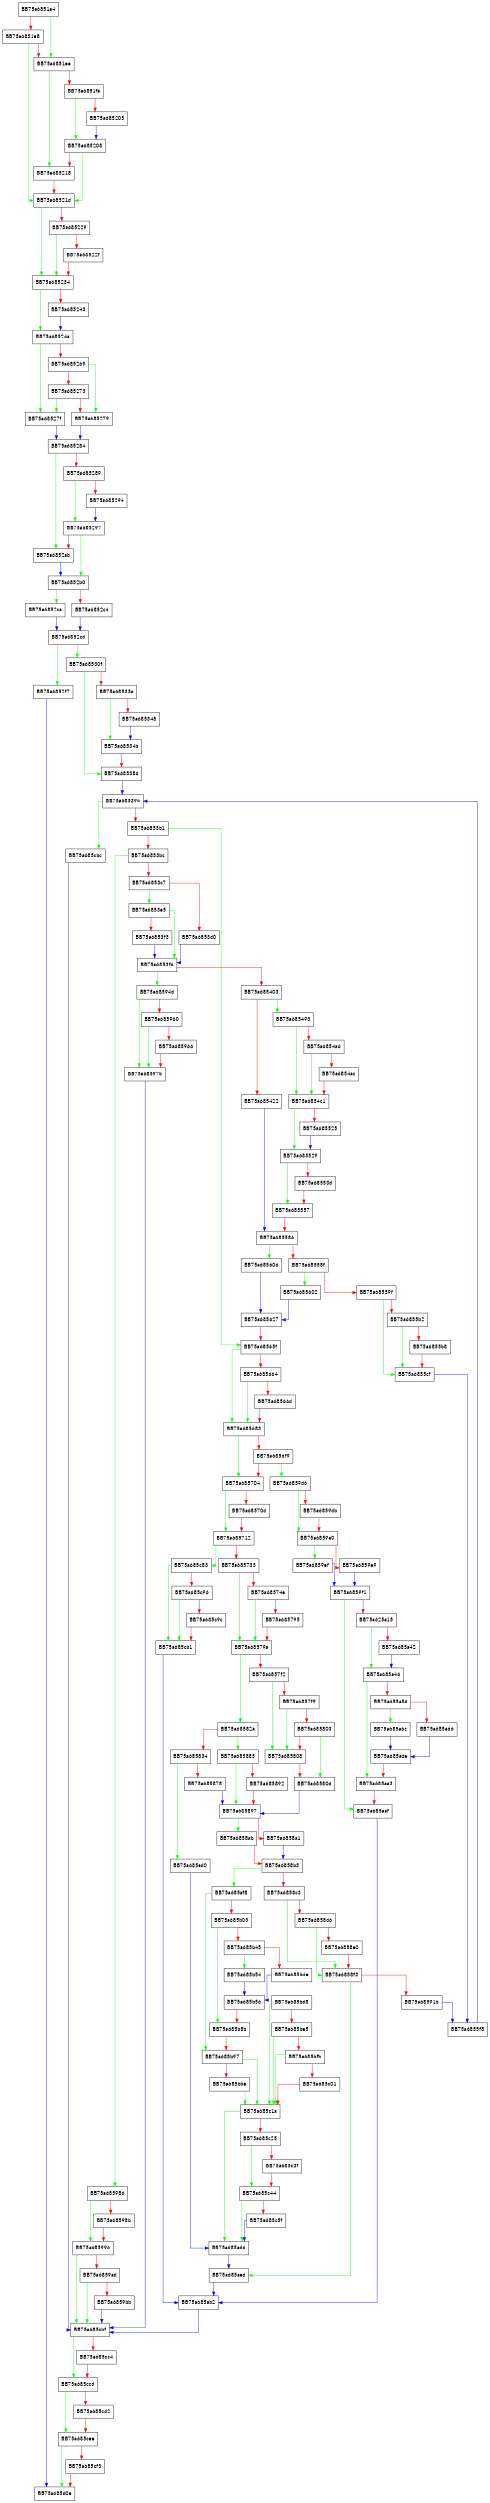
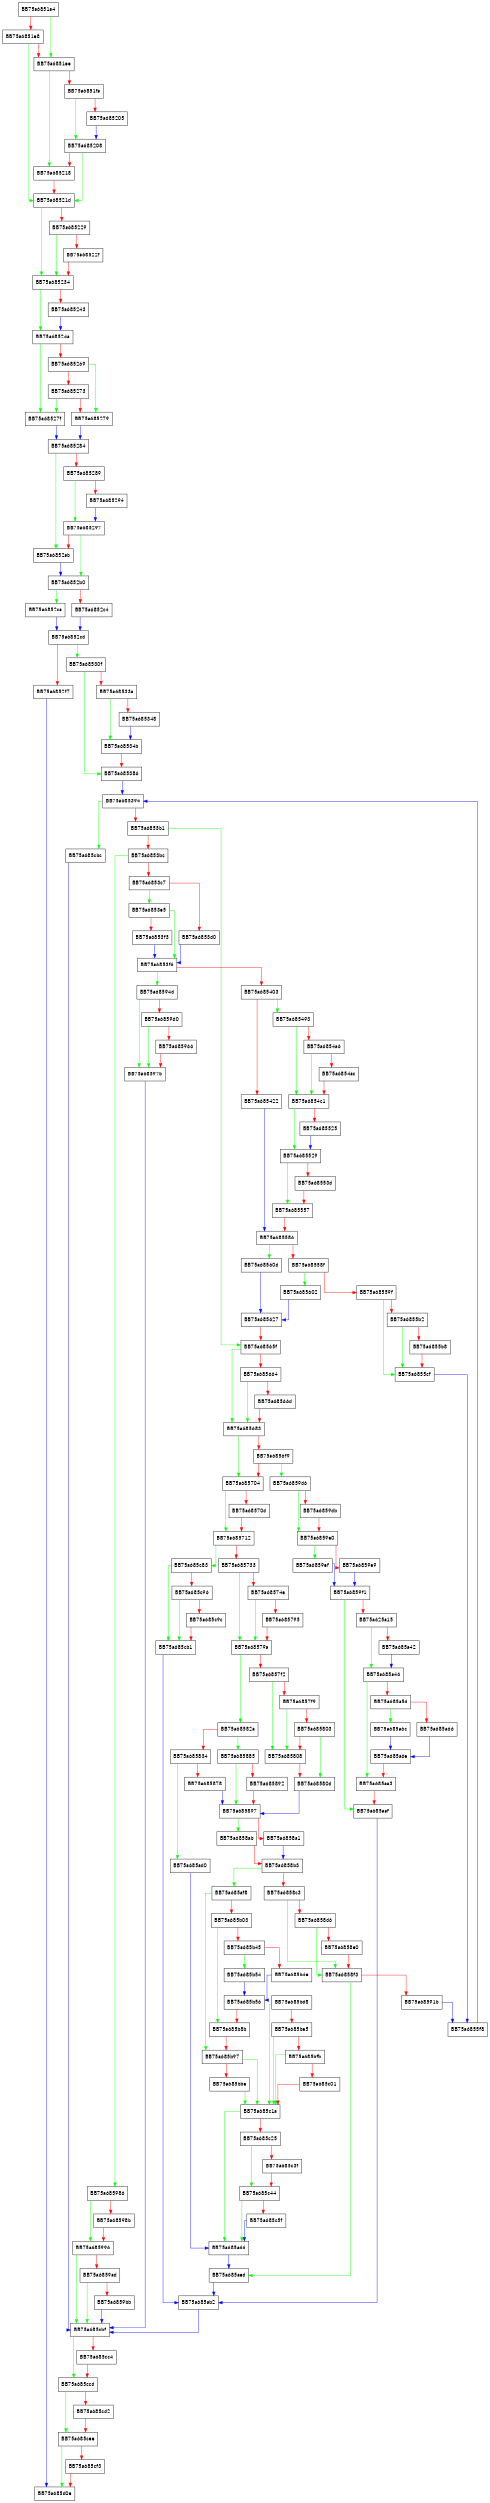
(57, 663) -> (57, 663)
